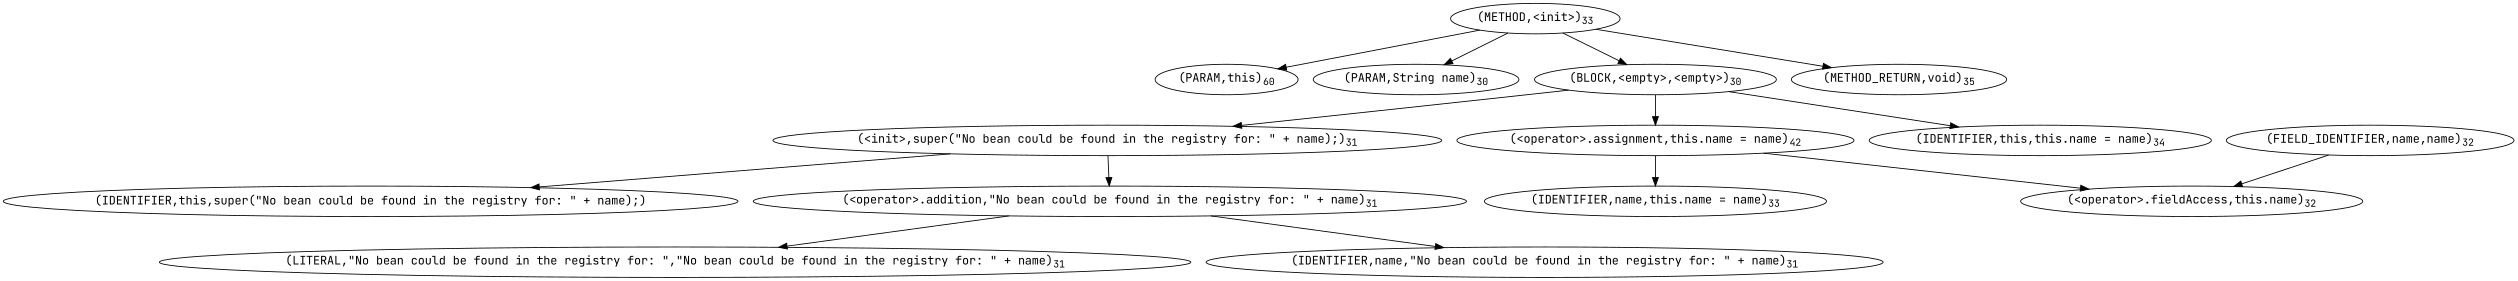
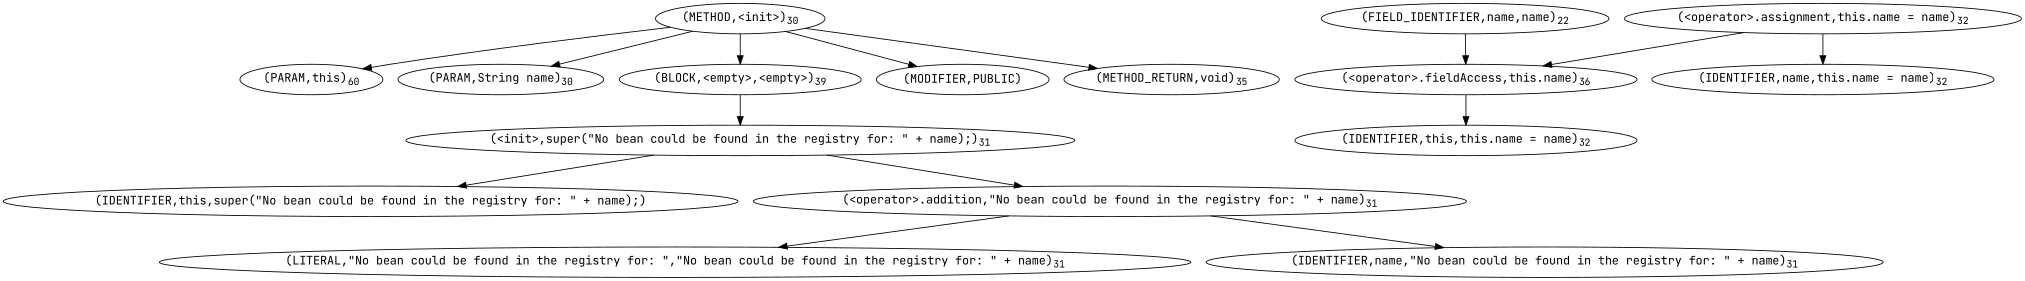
(1588, 17) -> (793, 17)
(1736, 78) -> (821, 78)
none -> (963, 80)
(1655, 106) -> none
(1839, 109) -> (1466, 106)
(1795, 139) -> (1963, 17)
(2159, 139) -> (1585, 139)
(2468, 139) -> (1563, 17)
(1774, 200) -> (1942, 78)
(2311, 200) -> (1585, 78)
